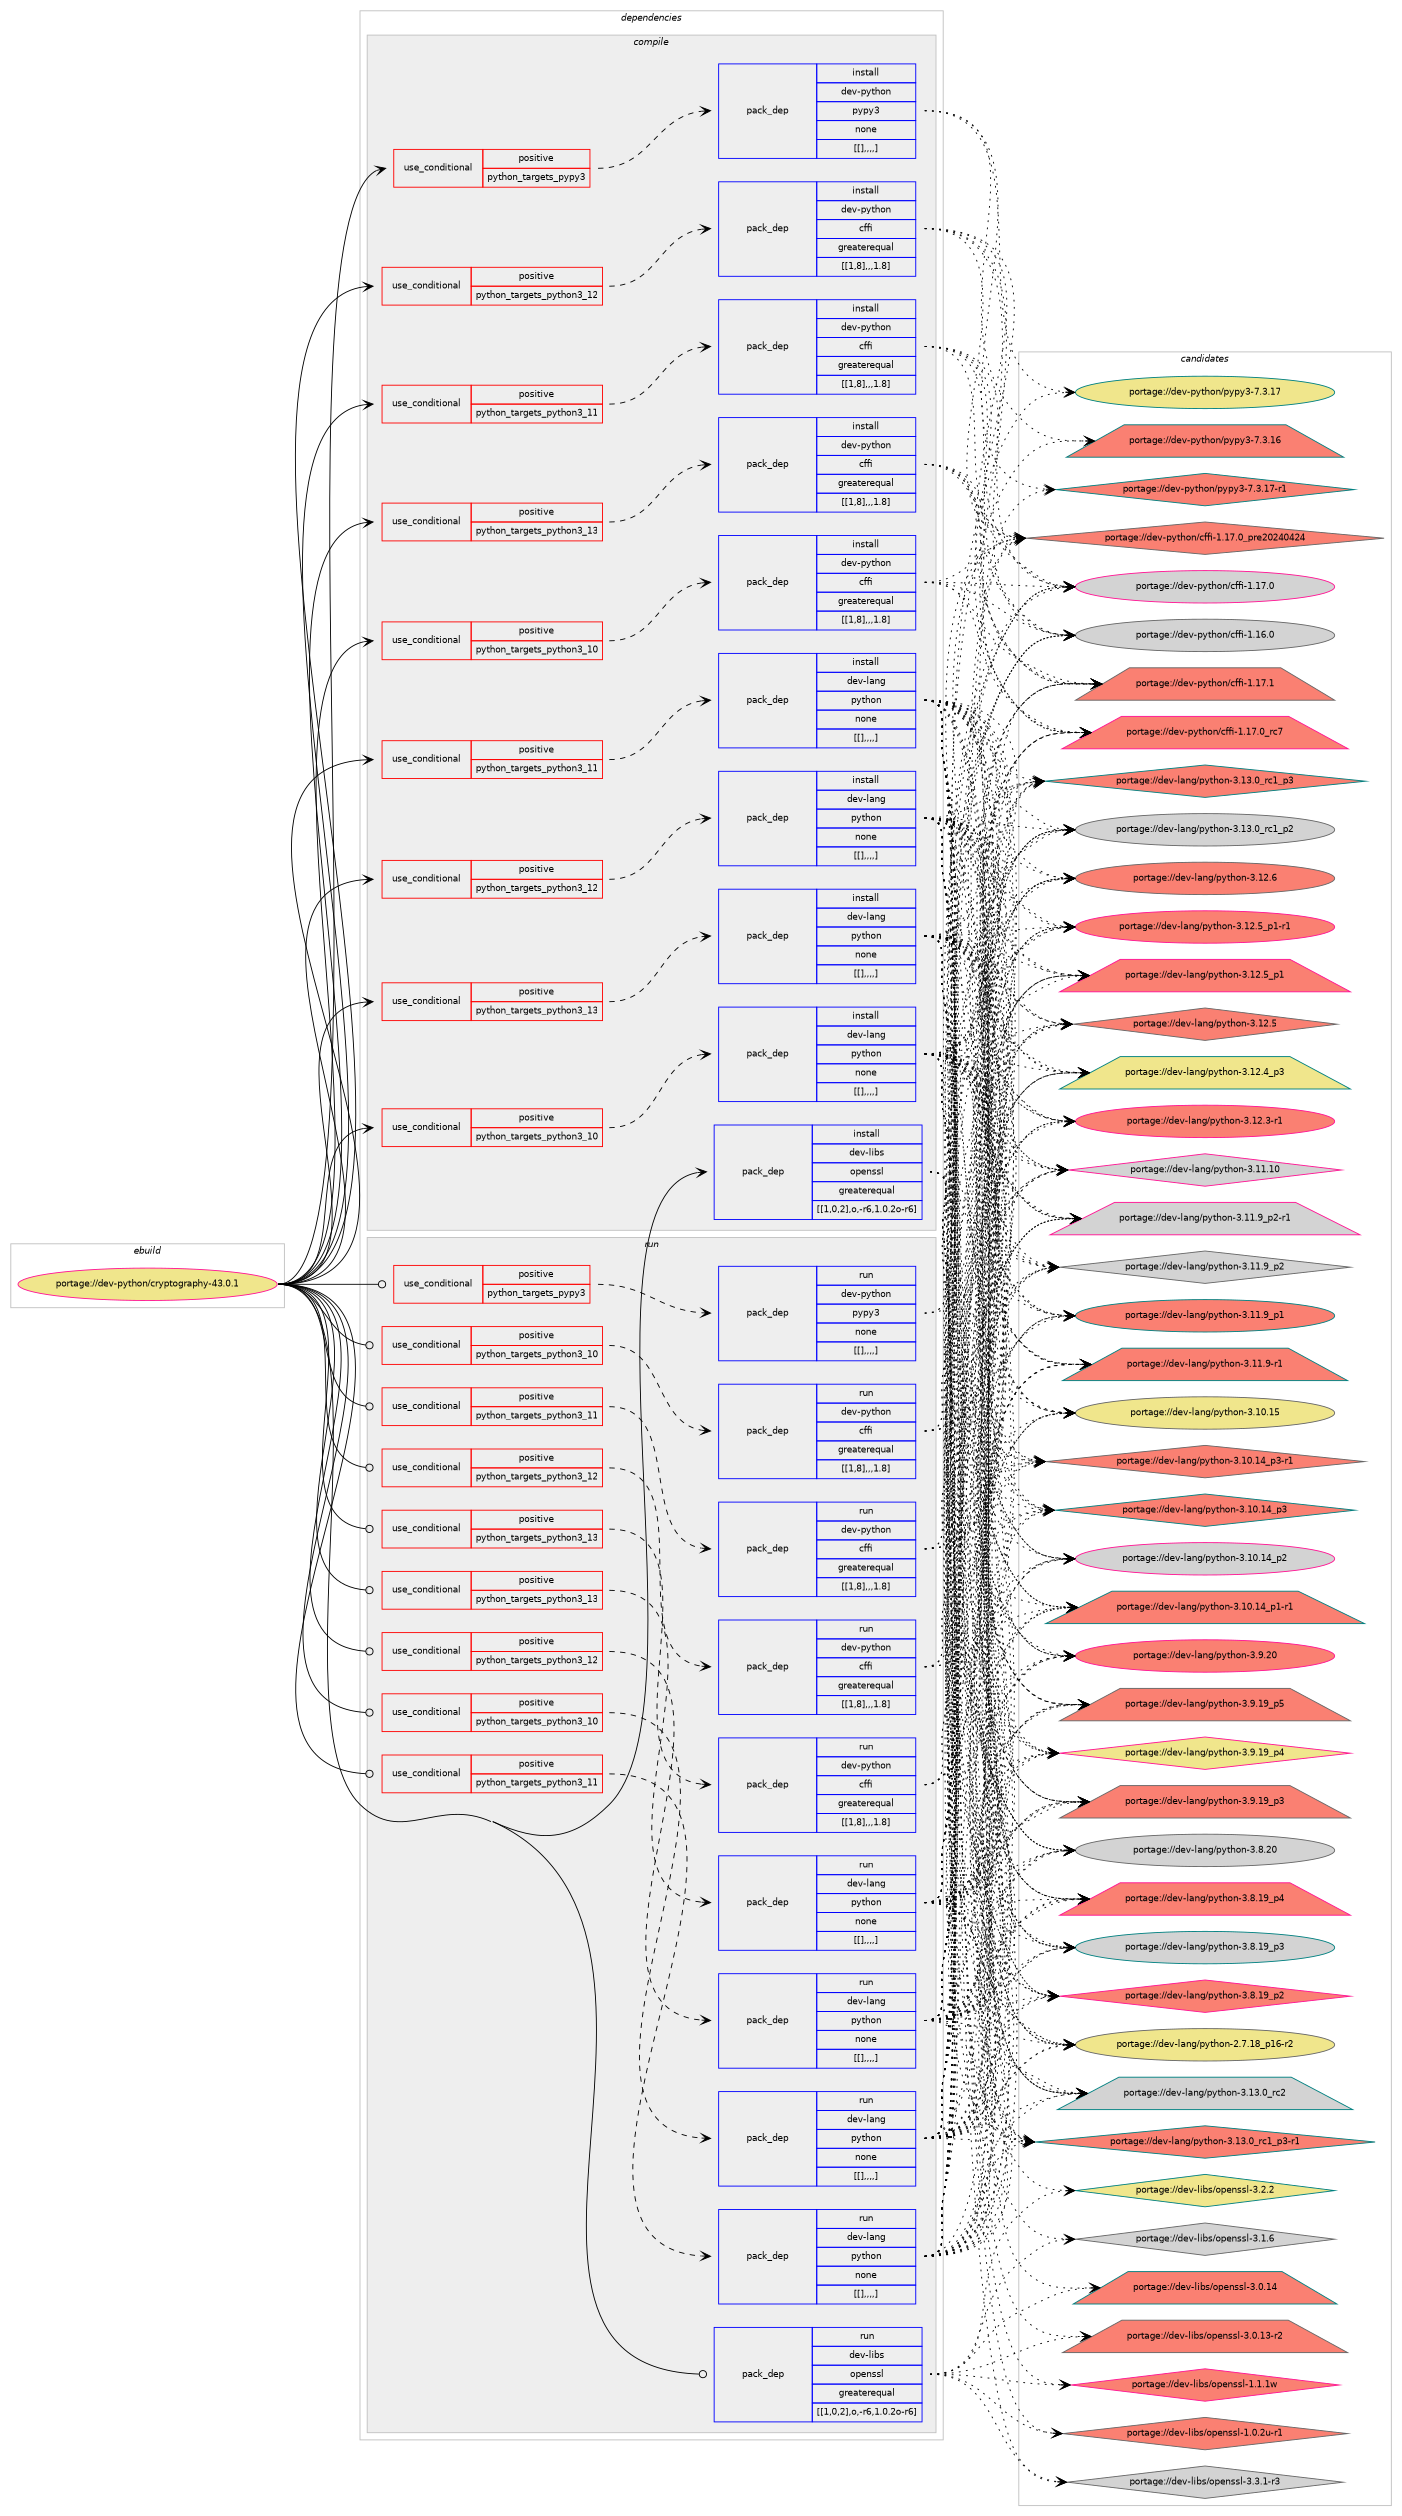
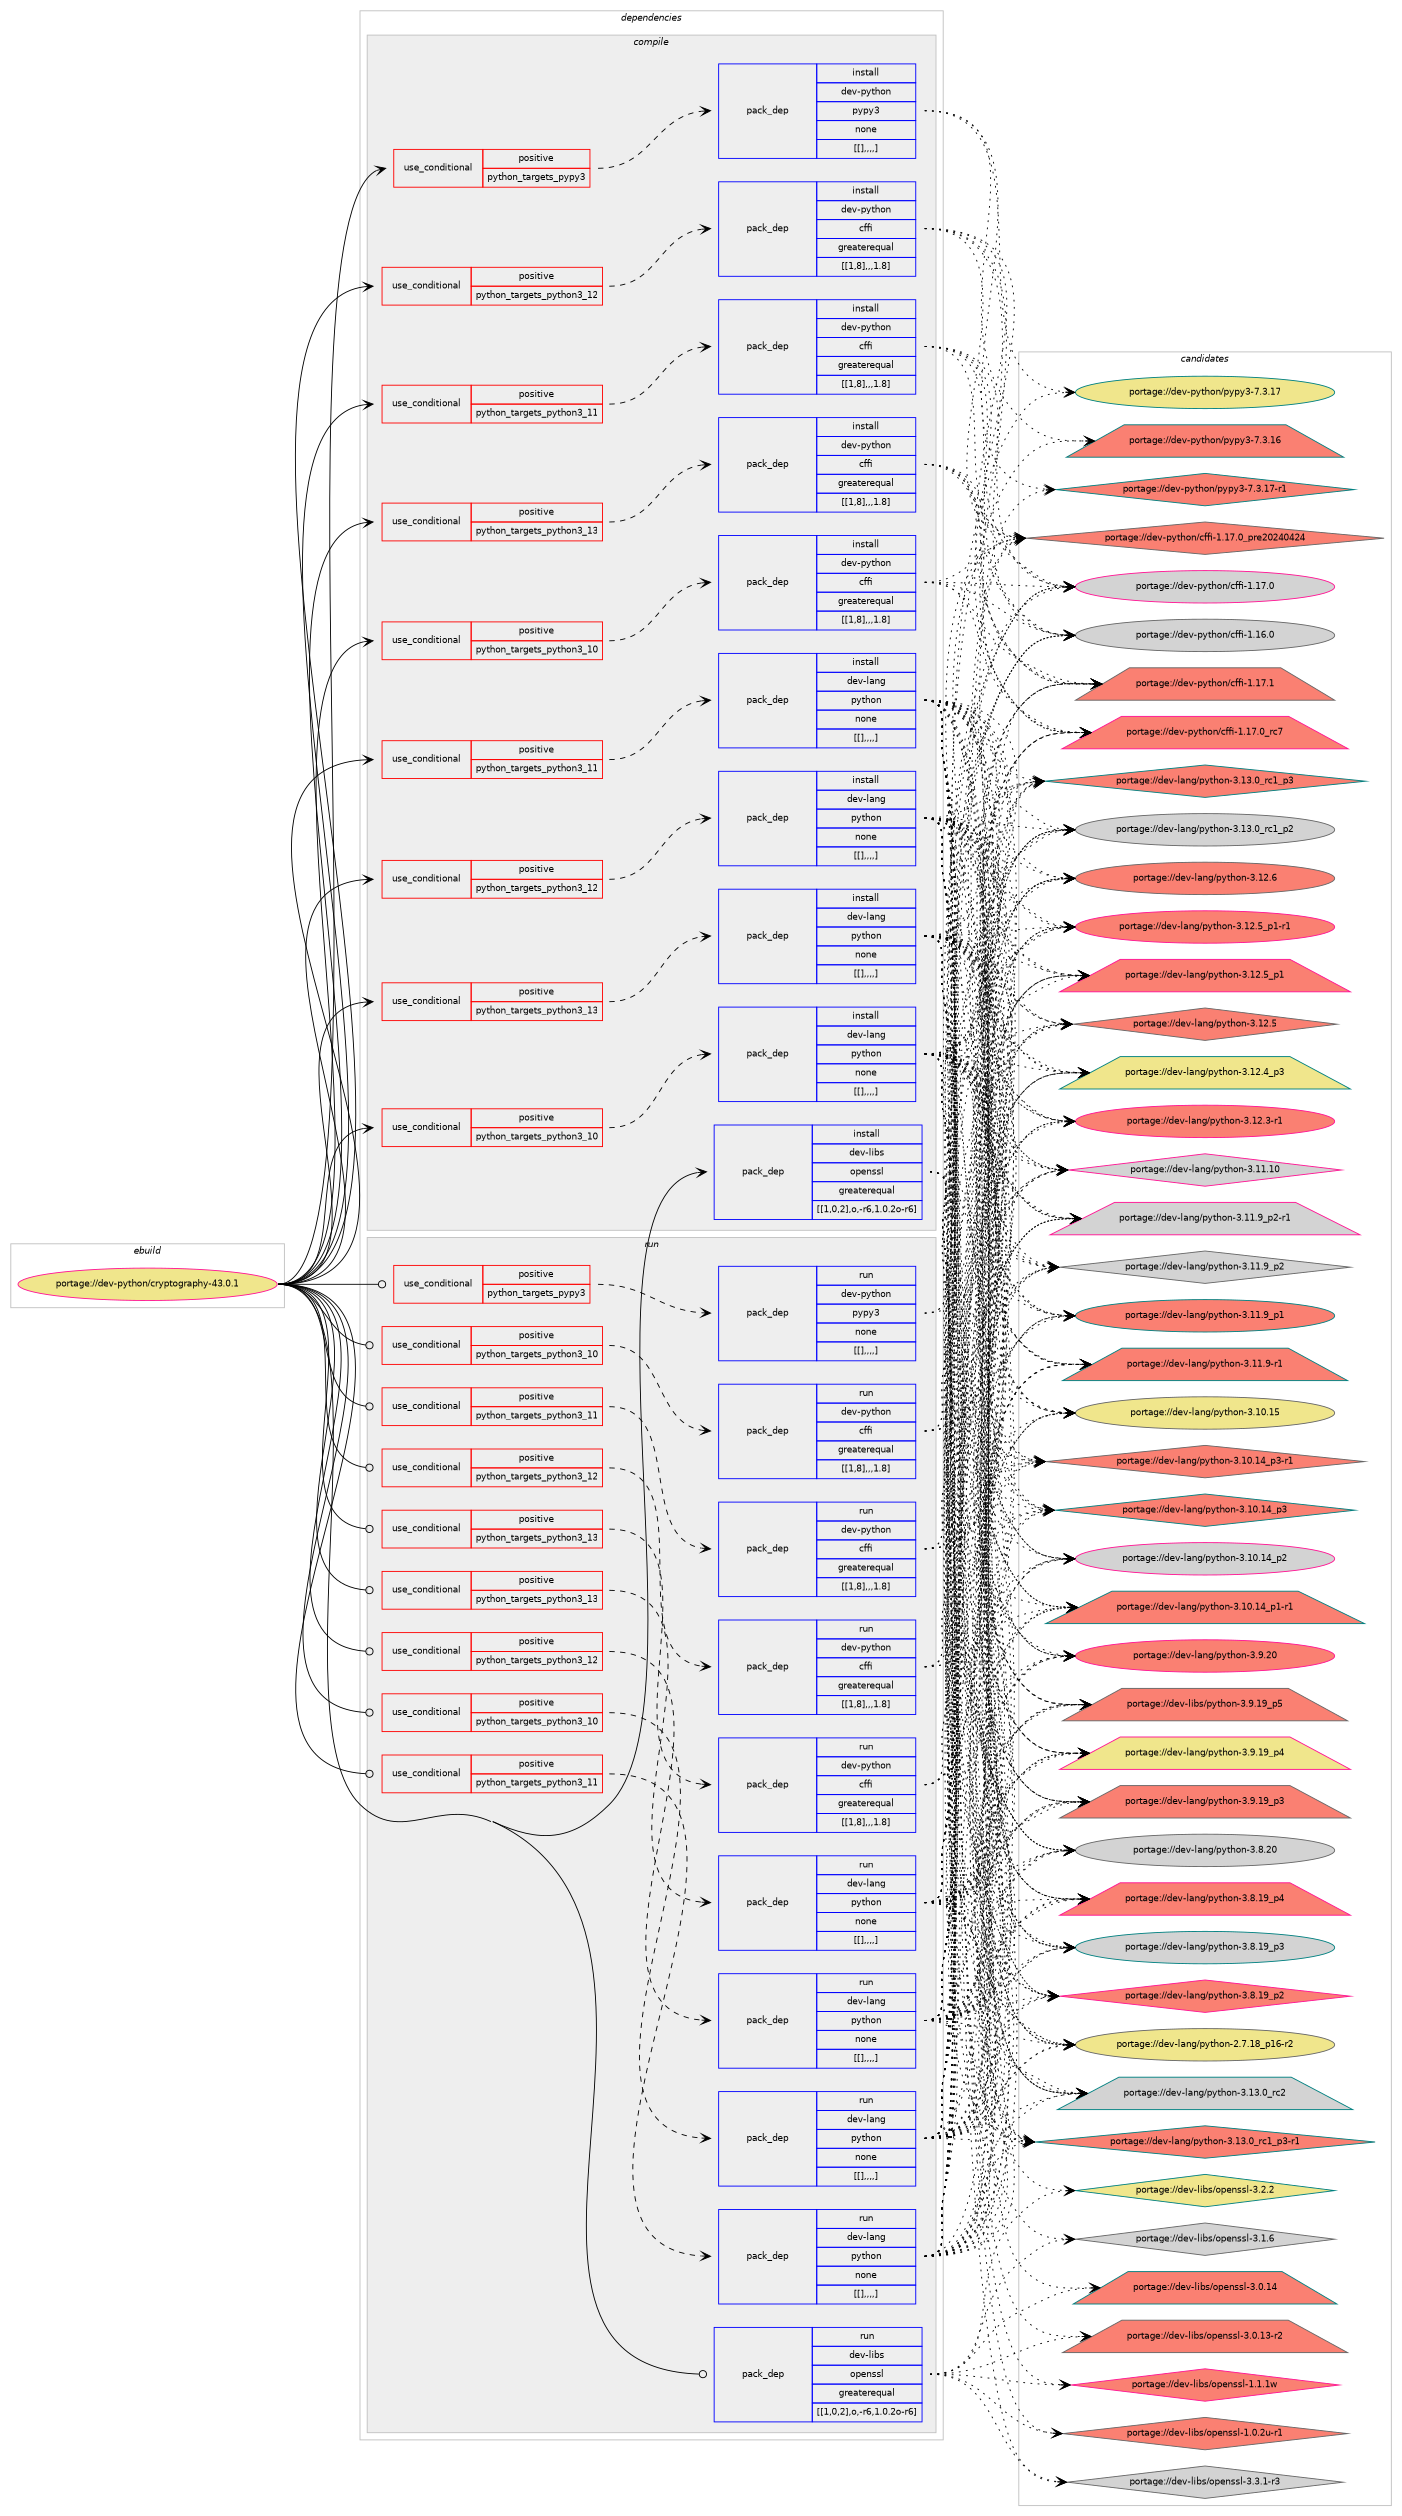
(1205, 1705) -> (1205, 1705)
(1205, 1753) -> (1205, 1753)
